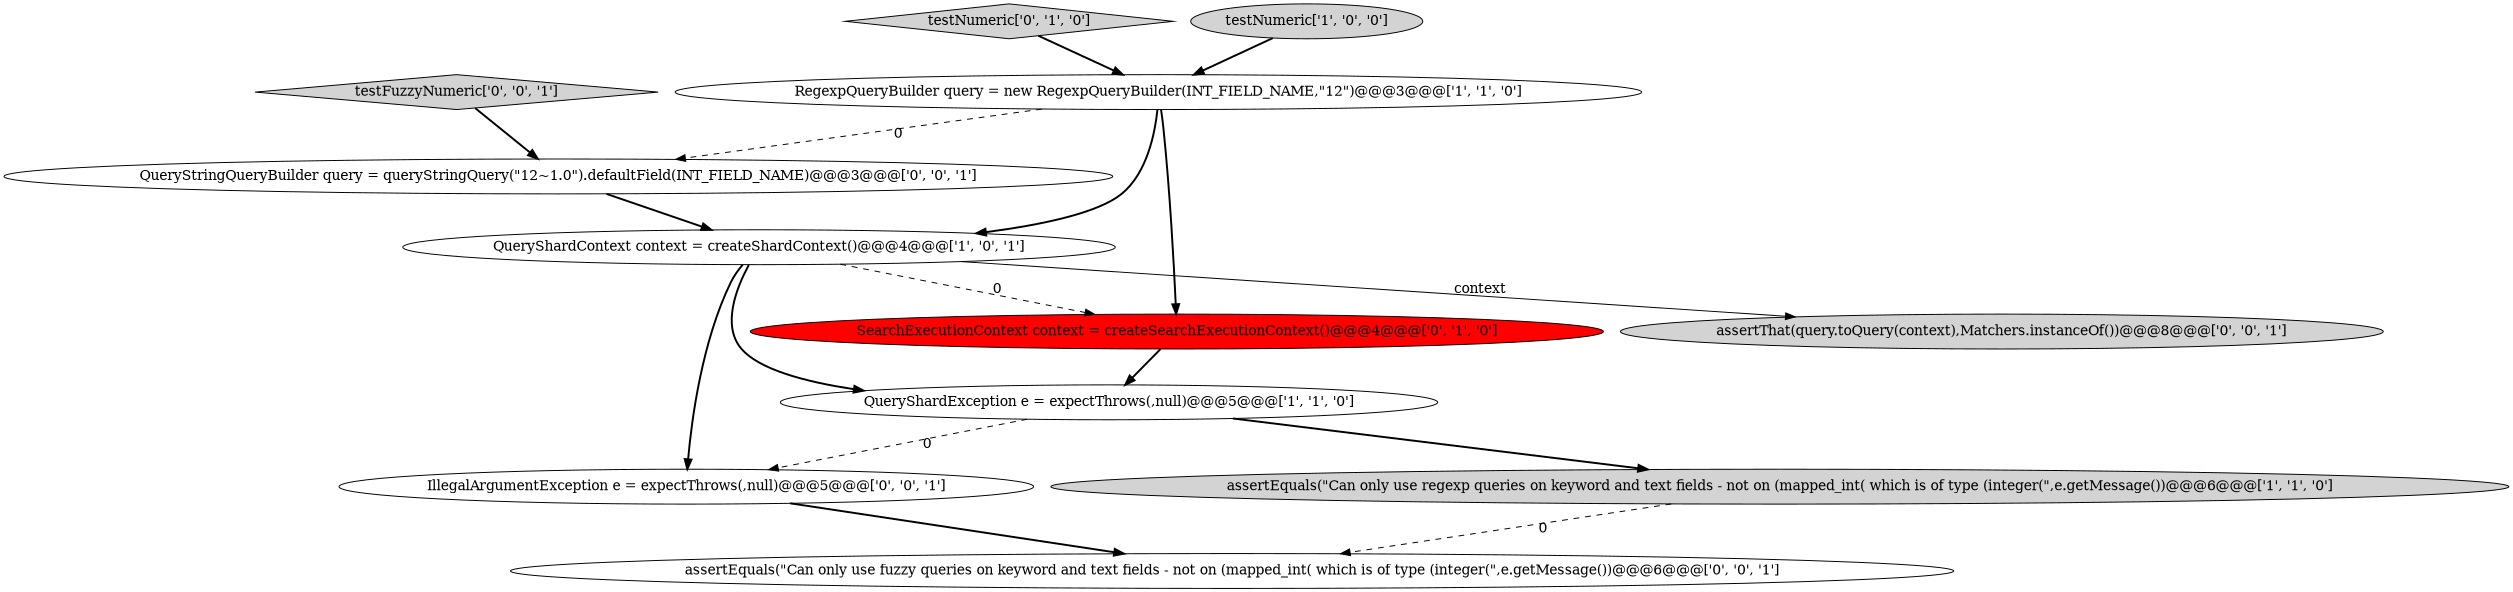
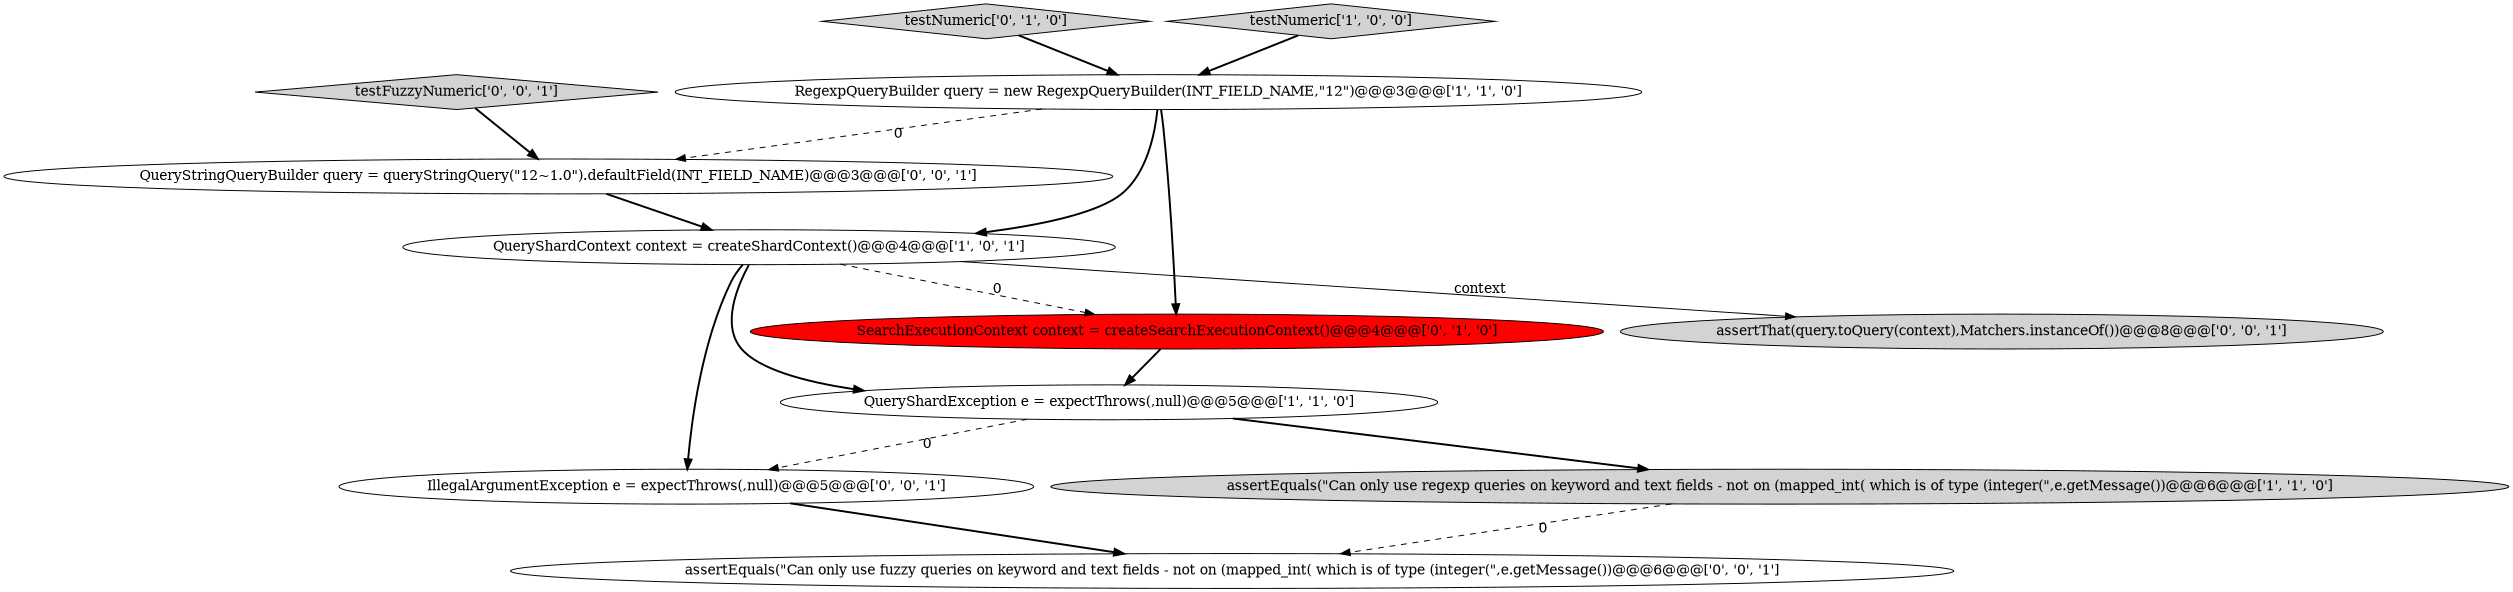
(1307, 21) -> (1331, 21)
